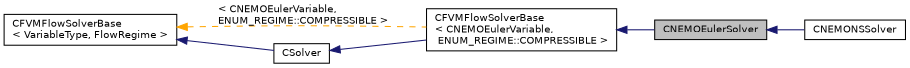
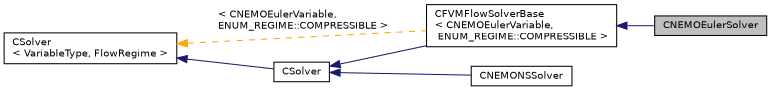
(90, 30) -> (90, 48)
(791, 30) -> (406, 74)
